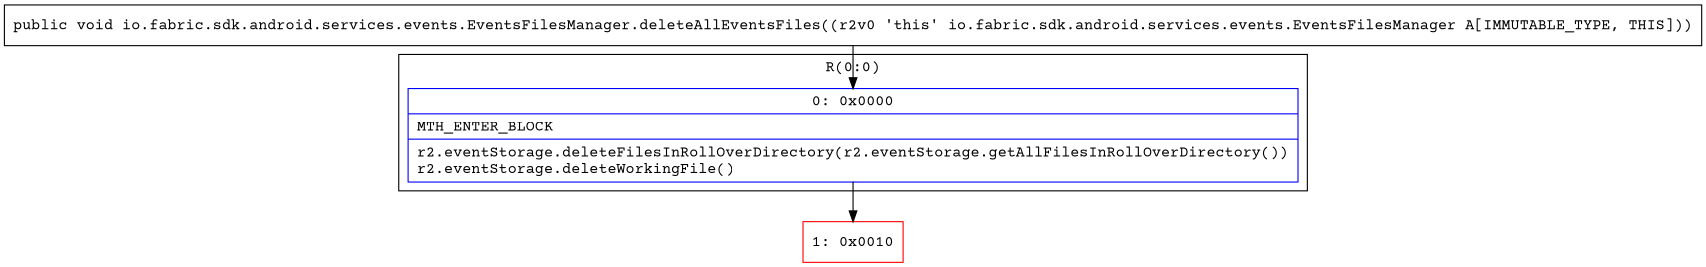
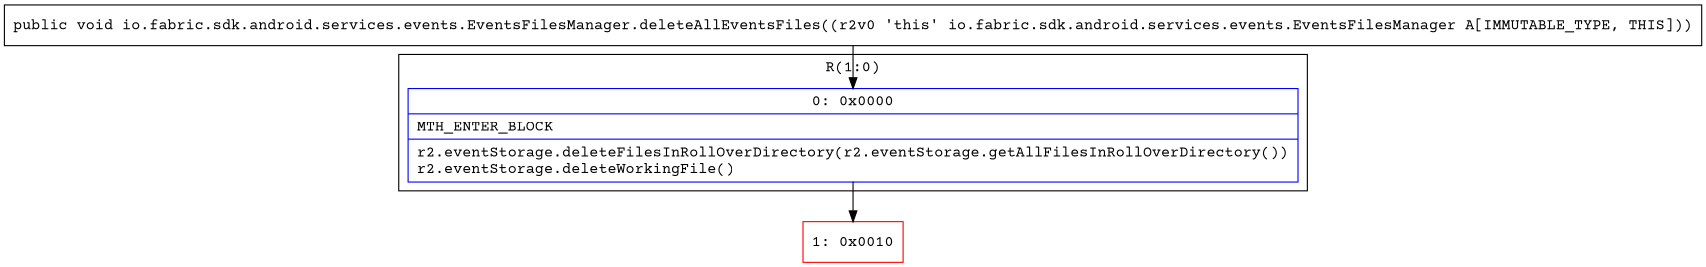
(853, 67) -> (853, 67)
